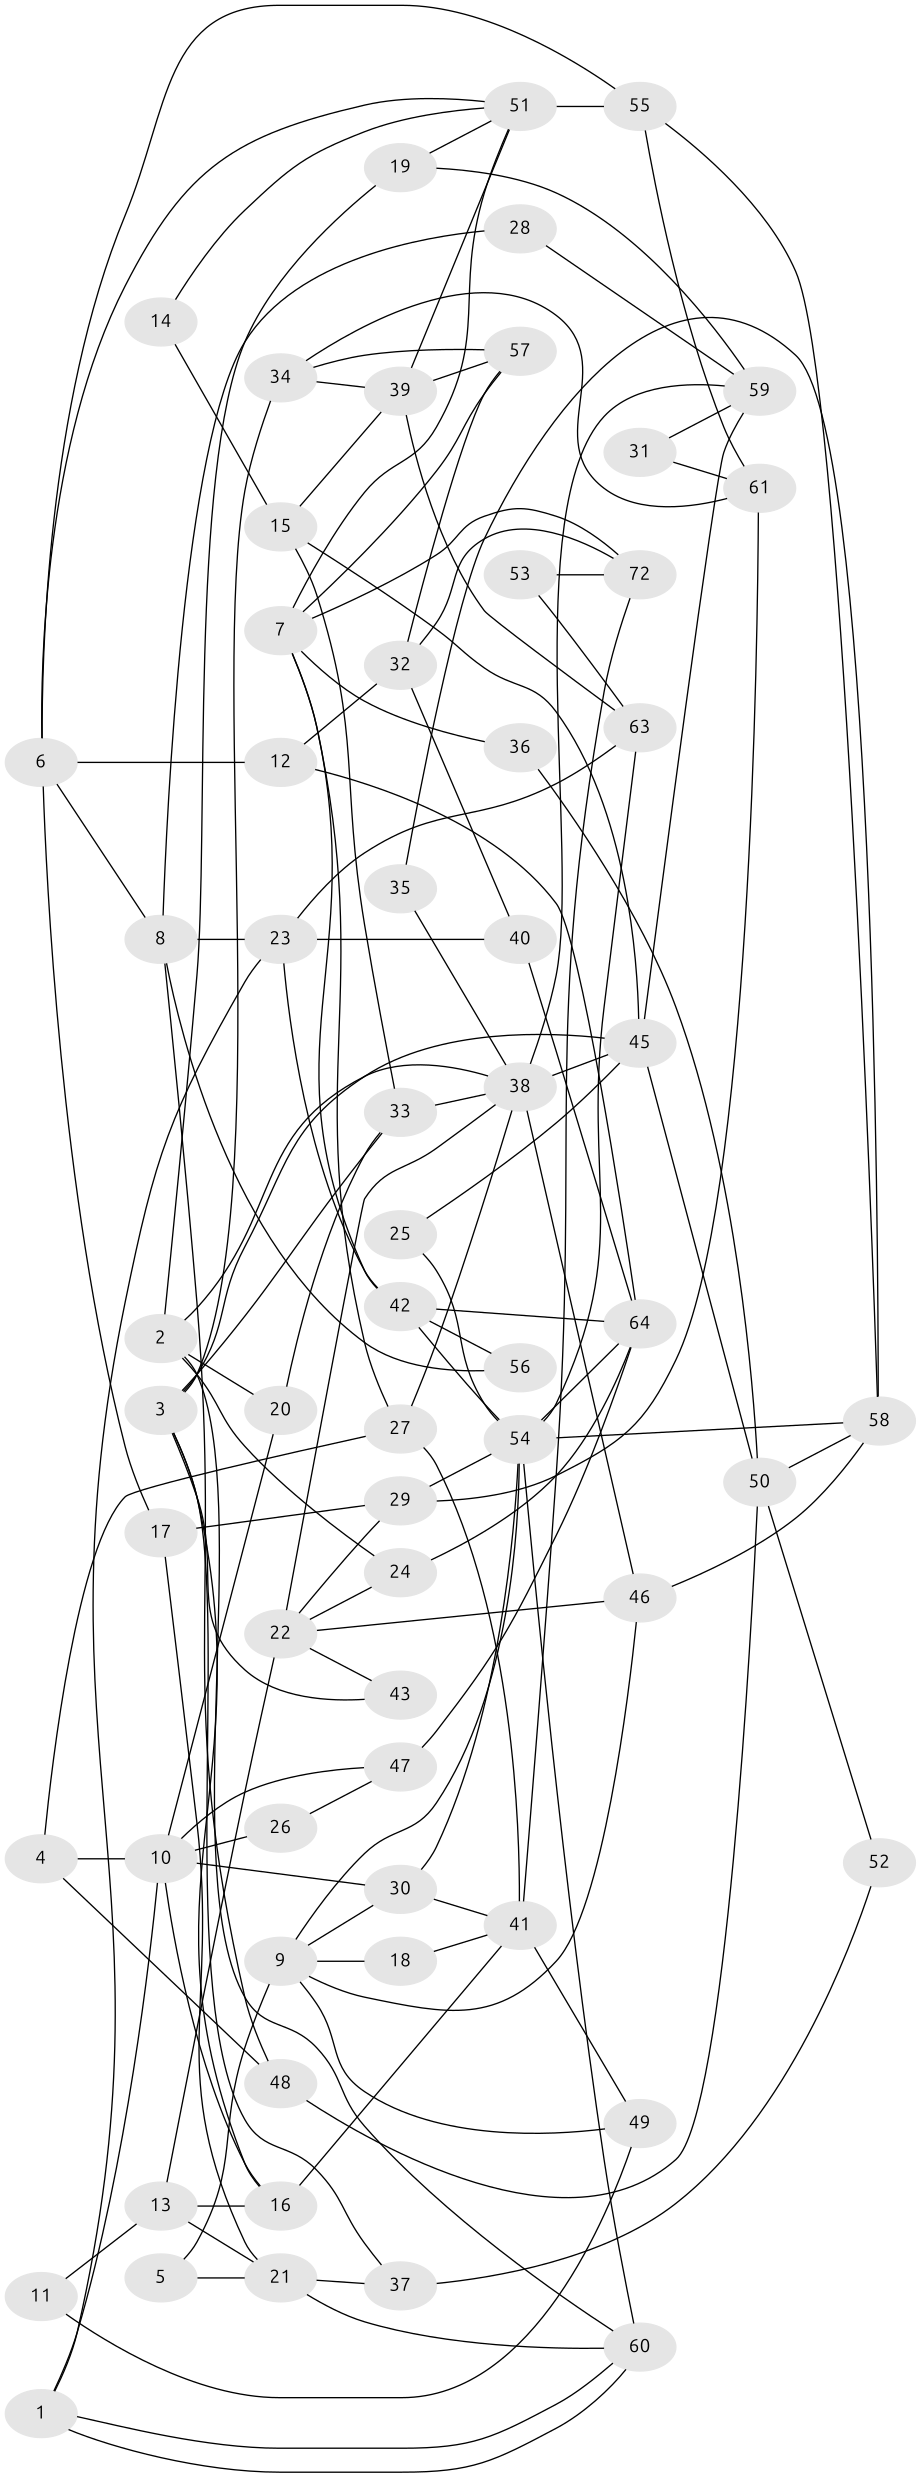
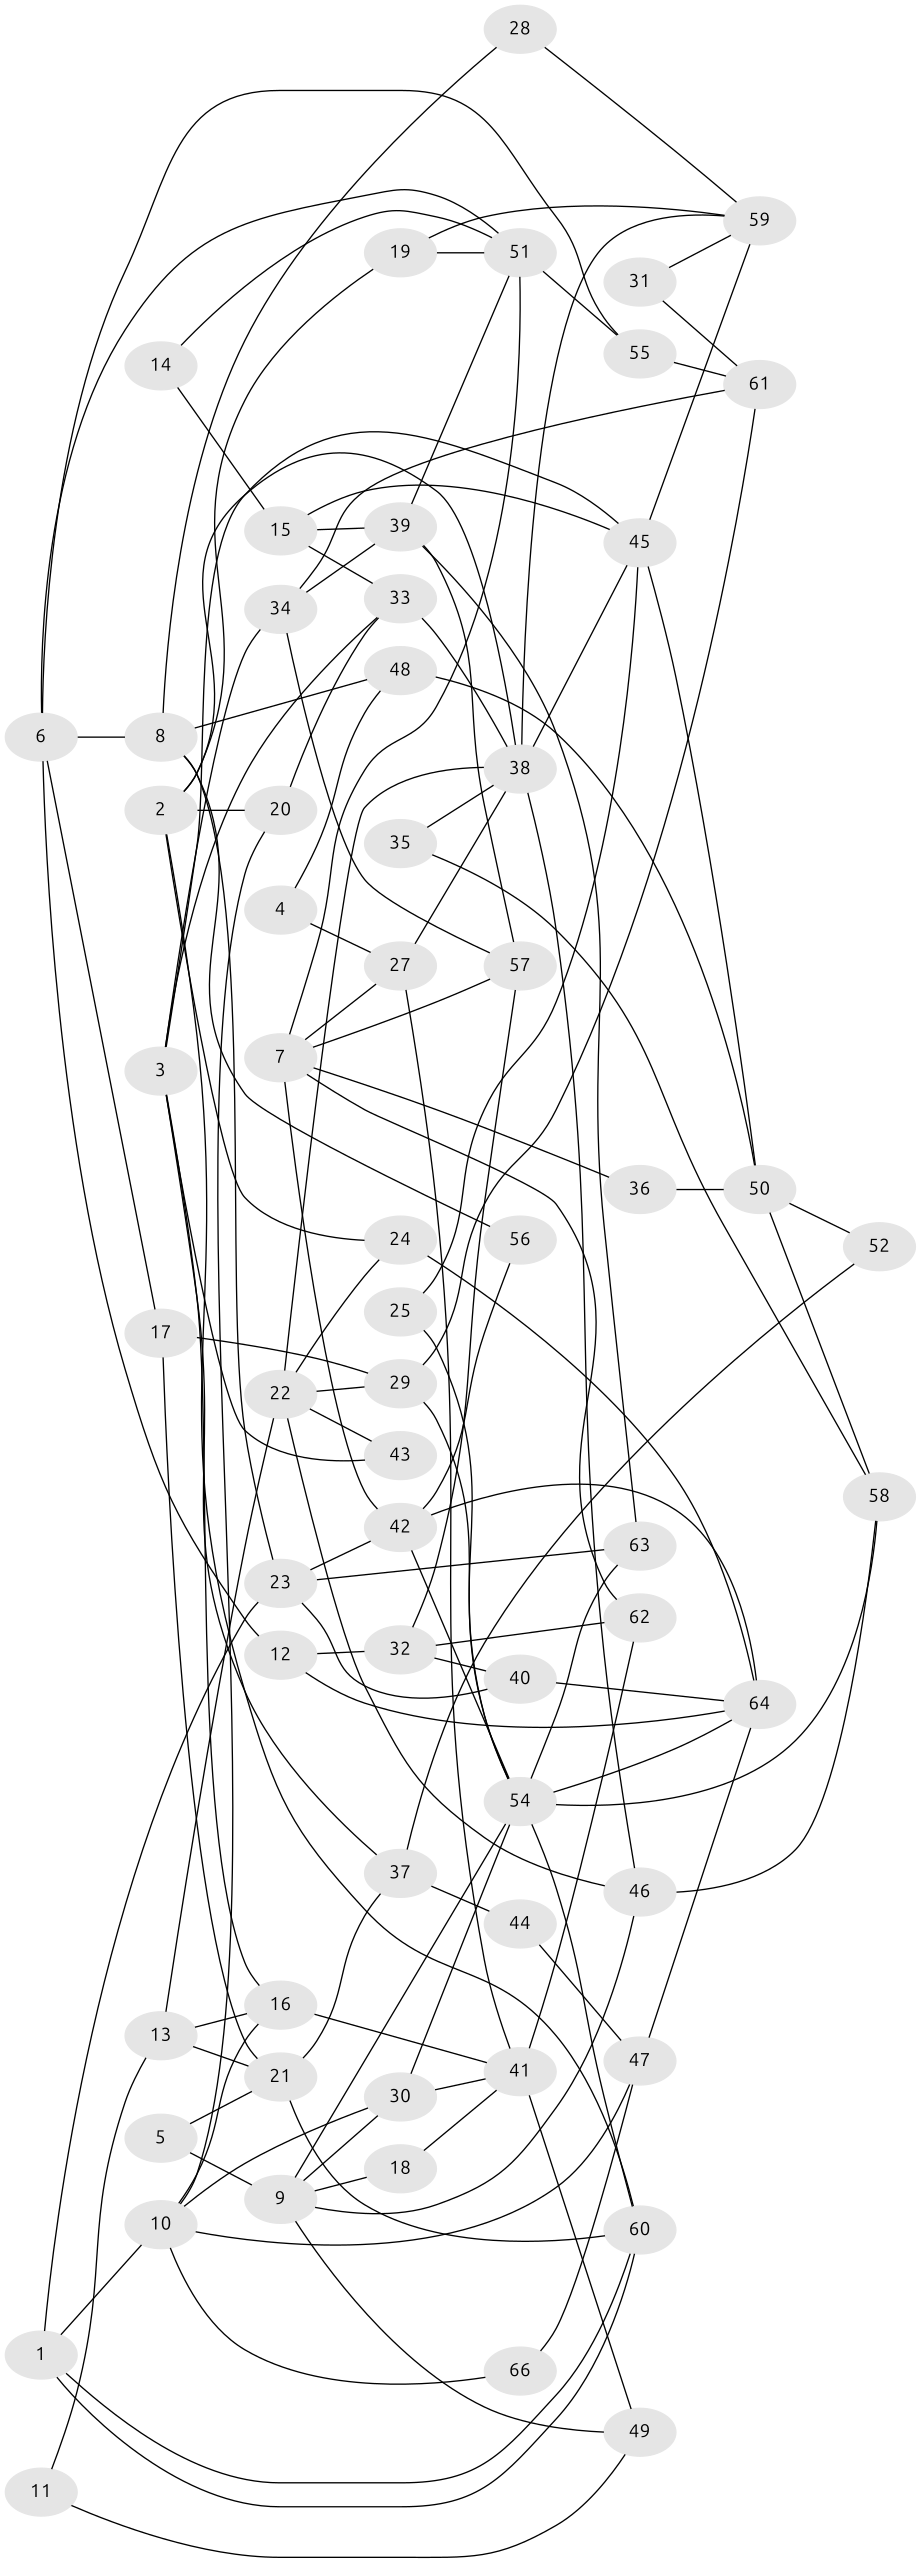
(520, 575) -> none
(640, 575) -> (640, 1618)
(847, 733) -> none
(281, 1828) -> (520, 2371)
(99, 1859) -> none
none -> (520, 1924)
